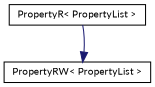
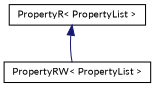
(84, 39) -> (71, 49)
